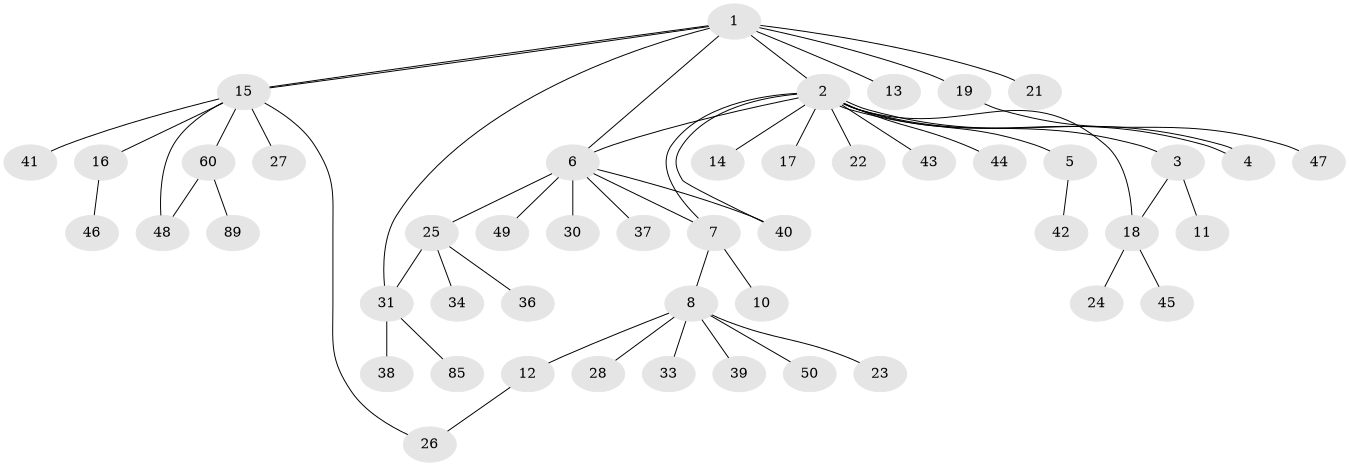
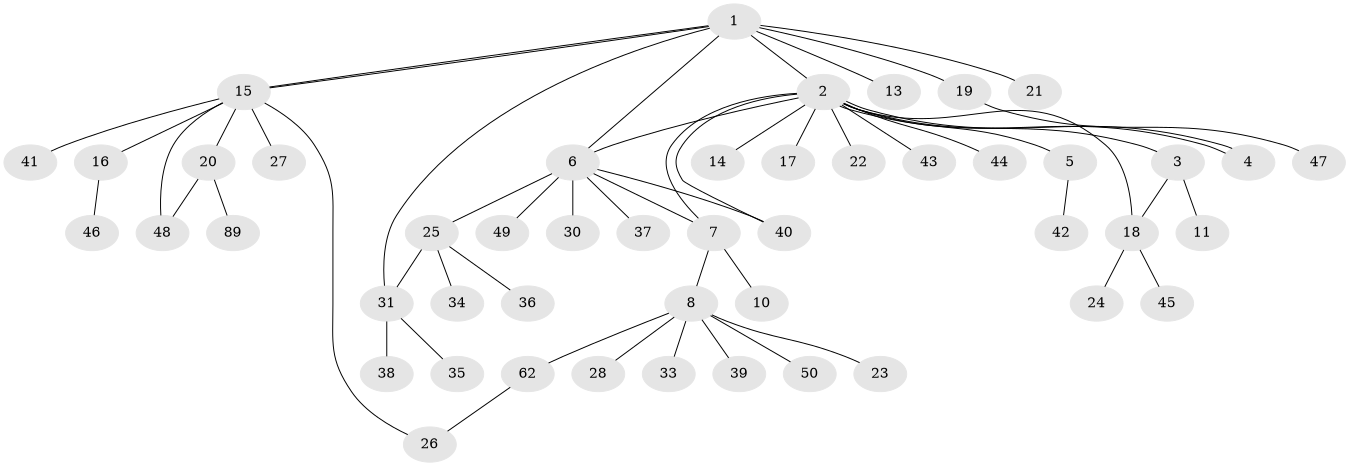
(209, 163) -> (209, 163)
(457, 374) -> (457, 374)
(528, 374) -> (528, 374)
